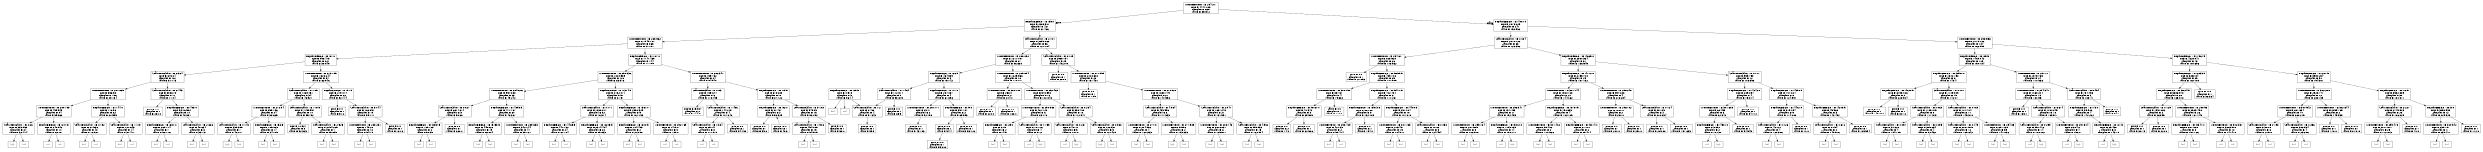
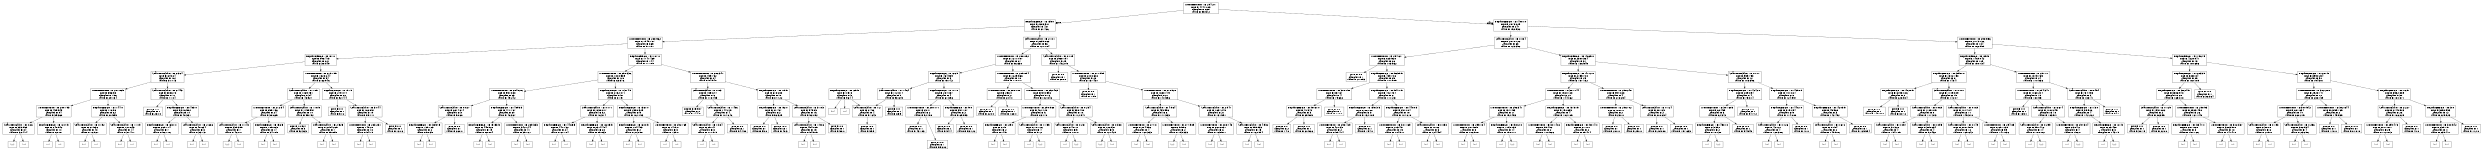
(1334, 111) -> (1334, 111)
(779, 121) -> (776, 120)
(941, 136) -> (930, 128)
